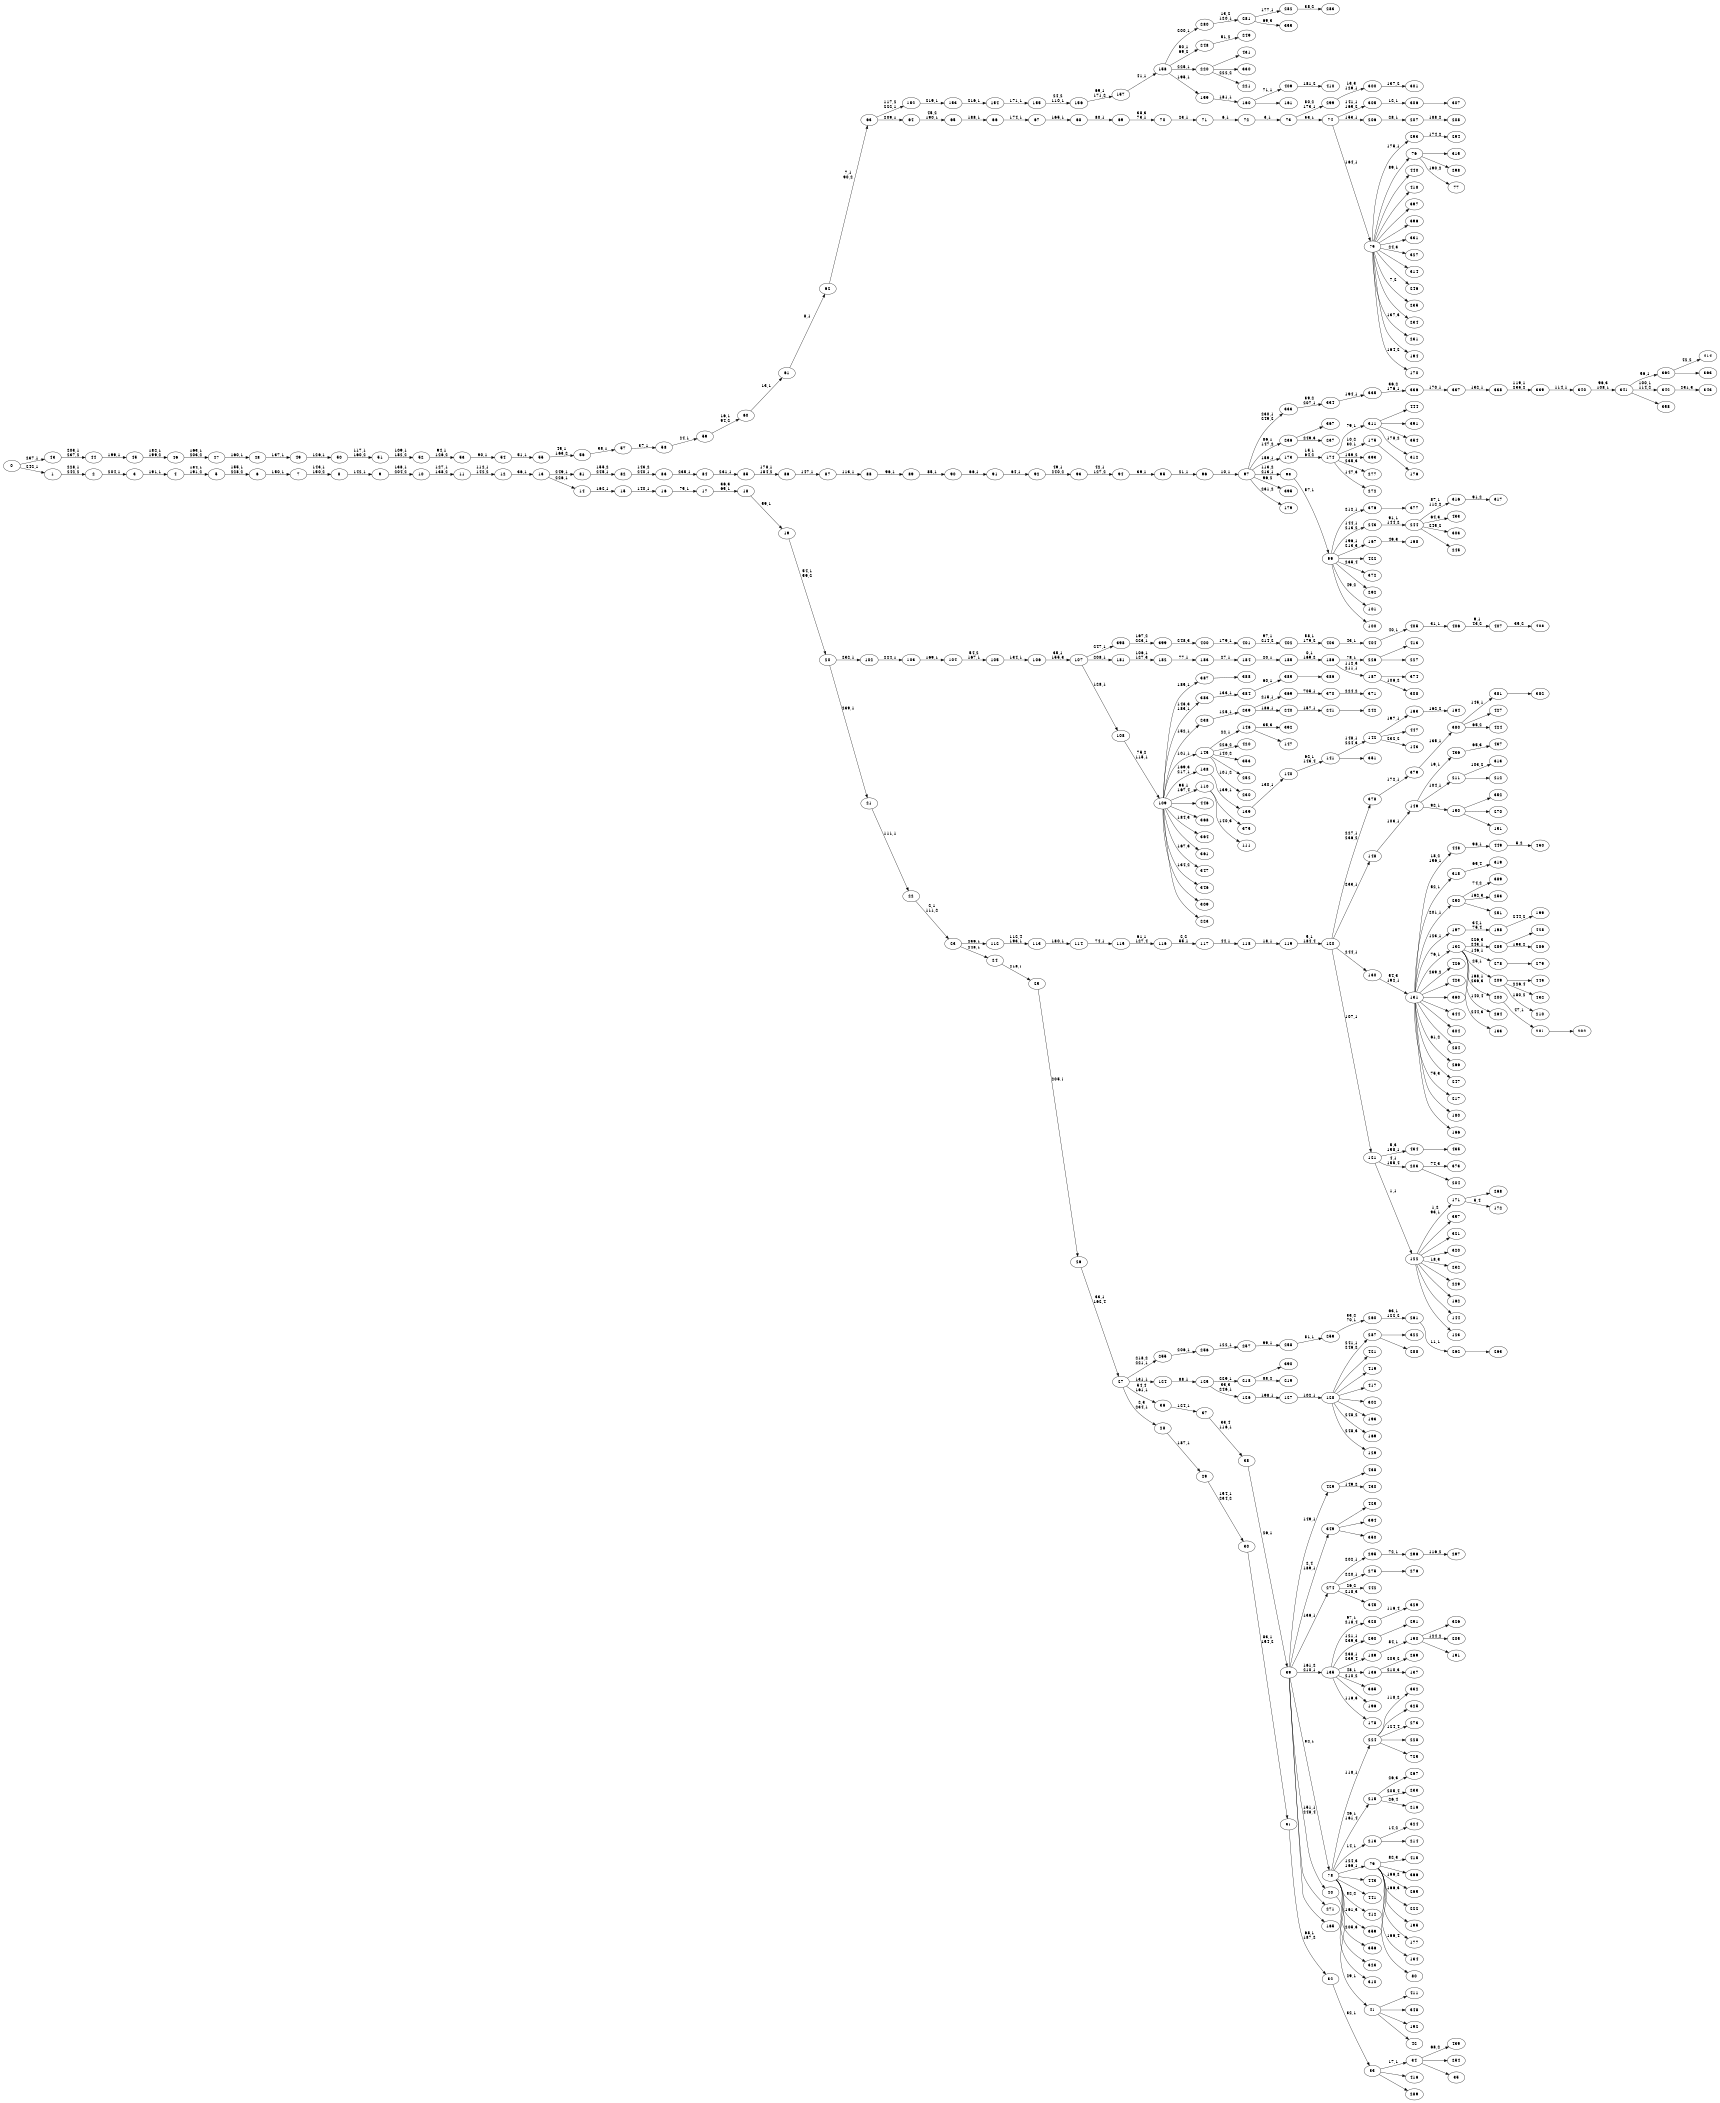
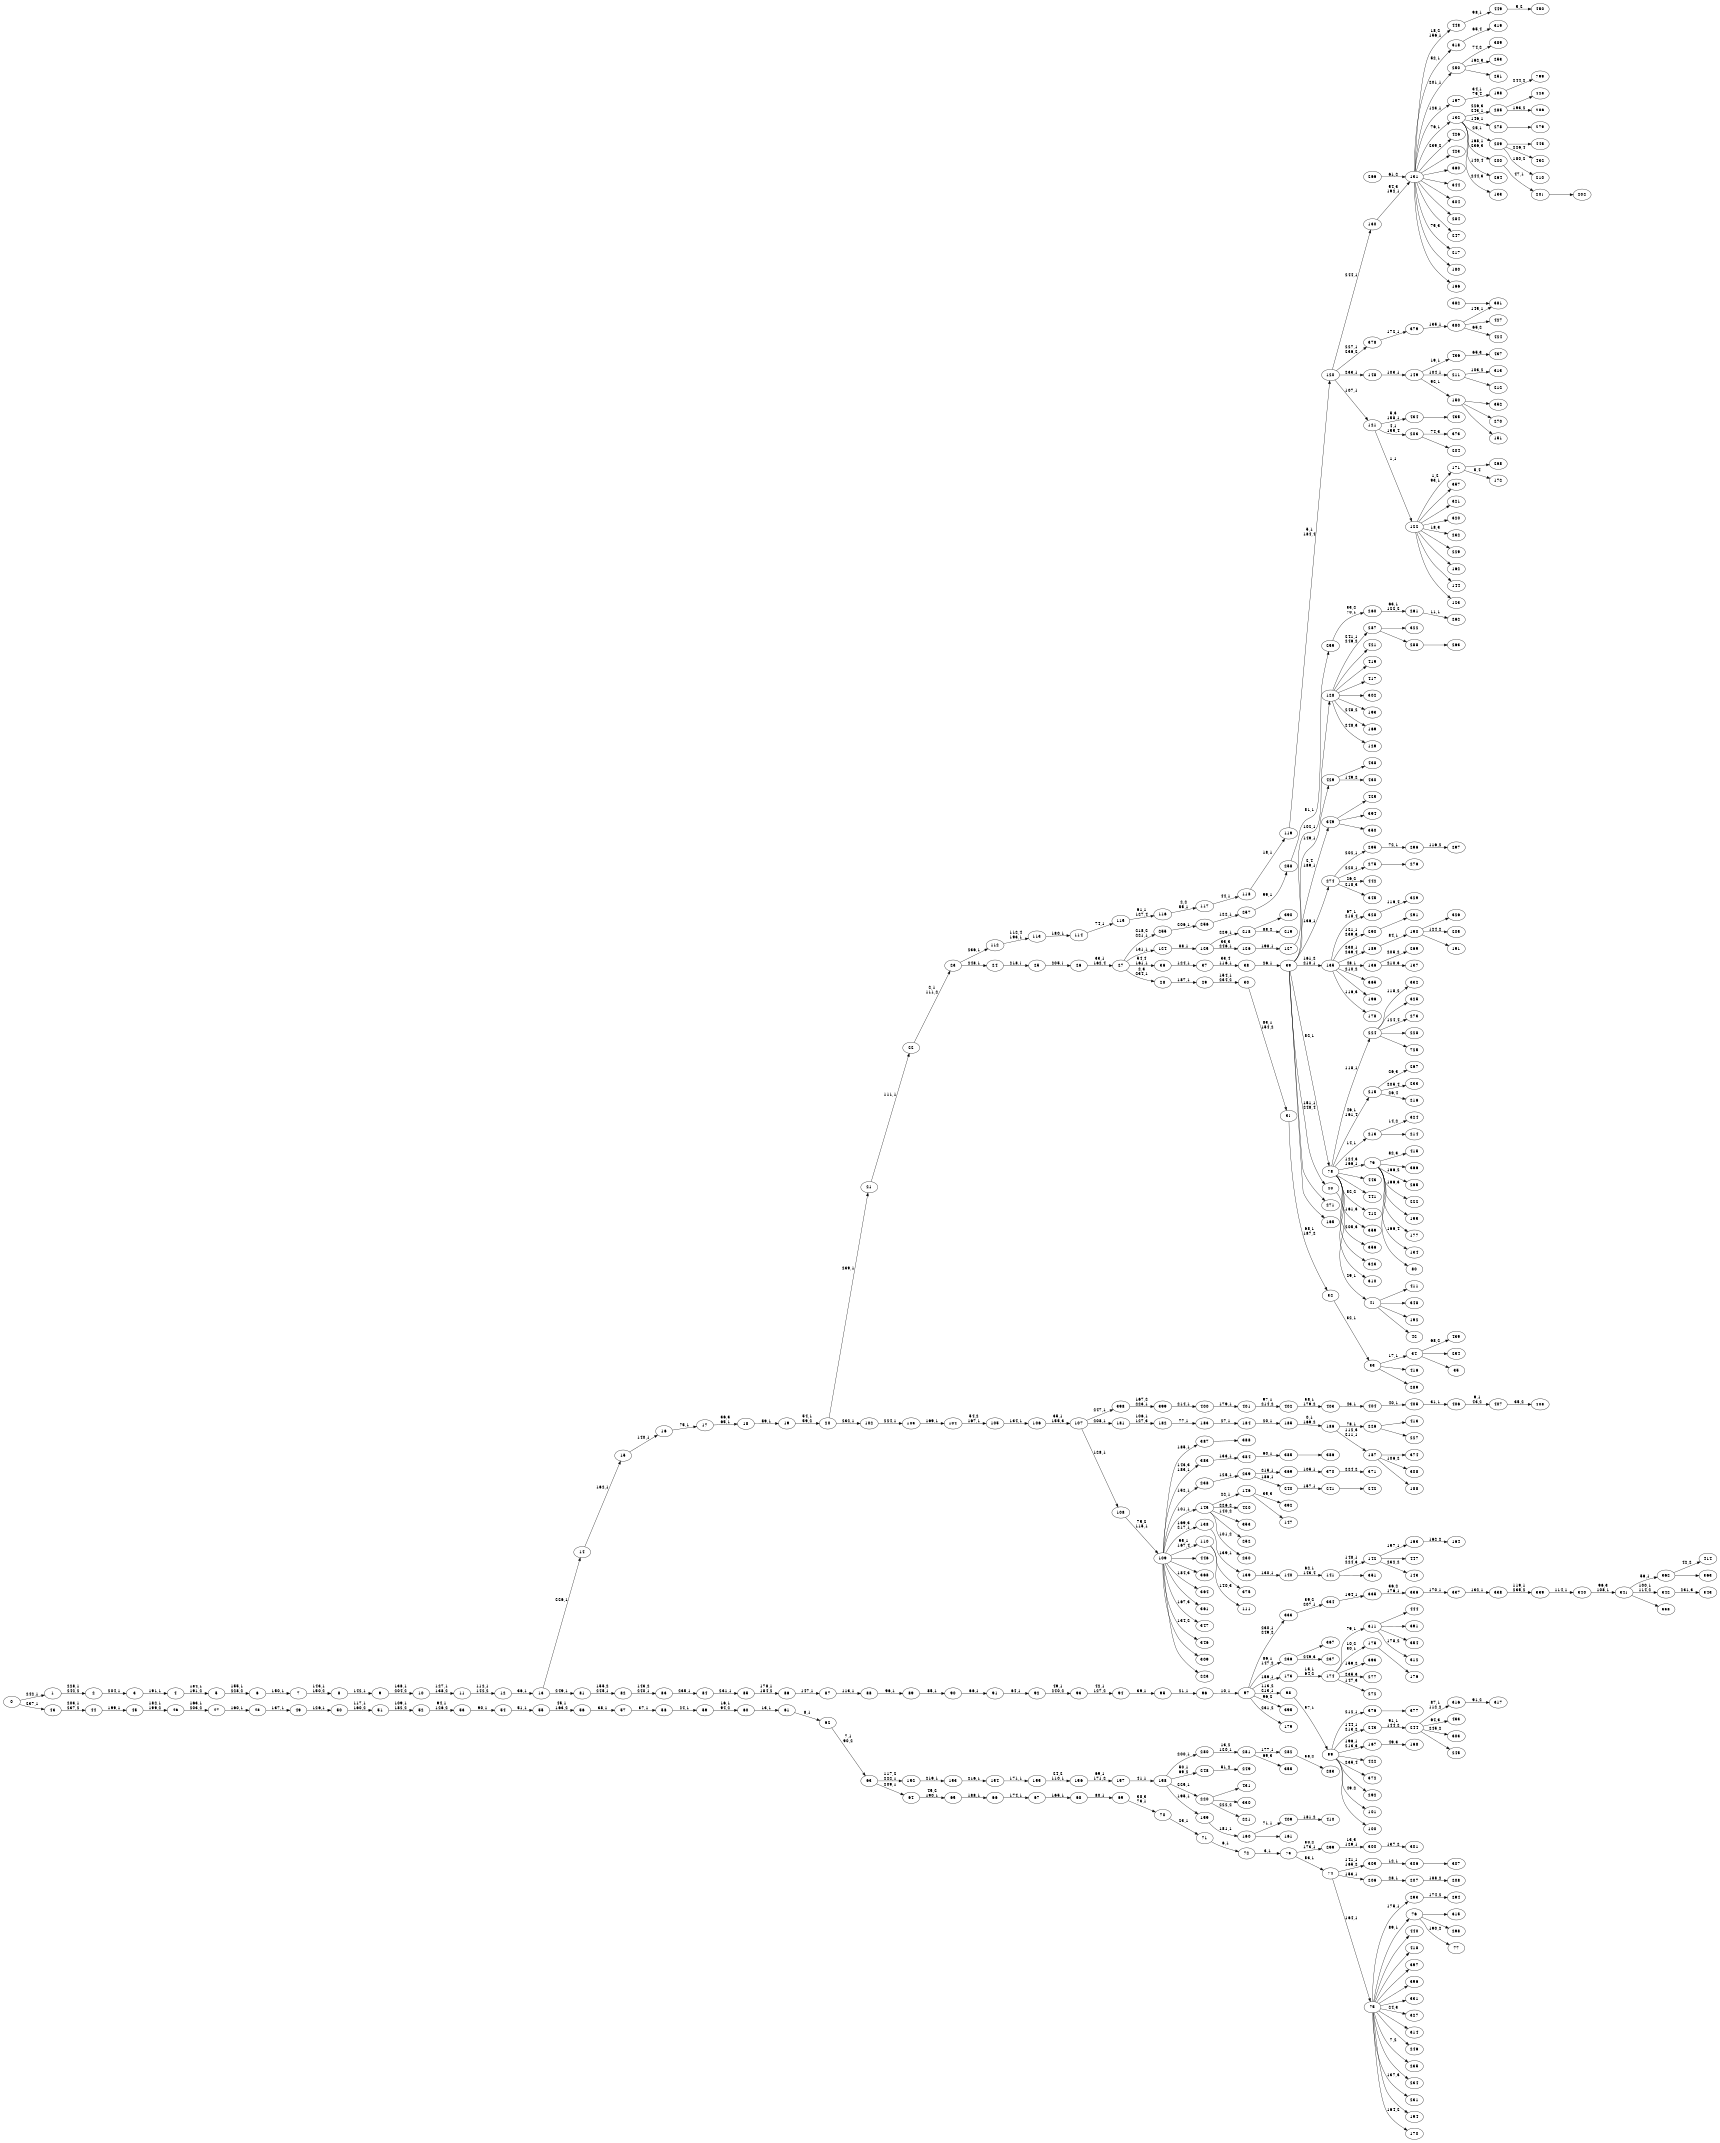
(1184, 641) -> (1184, 1404)
(1310, 691) -> (1310, 1470)
(1518, 694) -> (1476, 303)
(1540, 913) -> (1540, 77)
(1426, 1034) -> (1392, 177)
(1476, 1352) -> (1434, 645)
none -> (1414, 1489)
